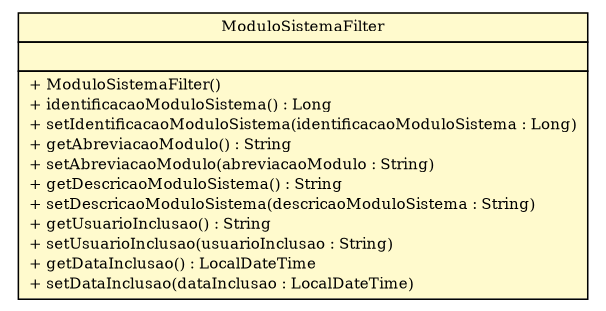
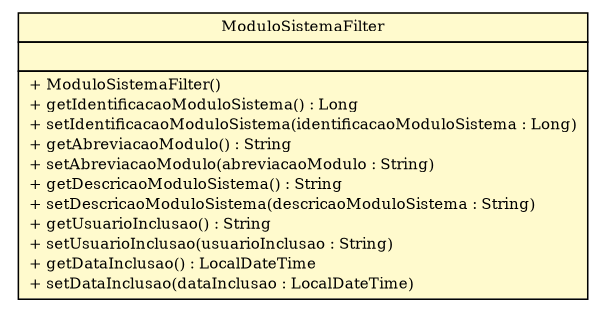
(181, 105) -> (194, 105)
